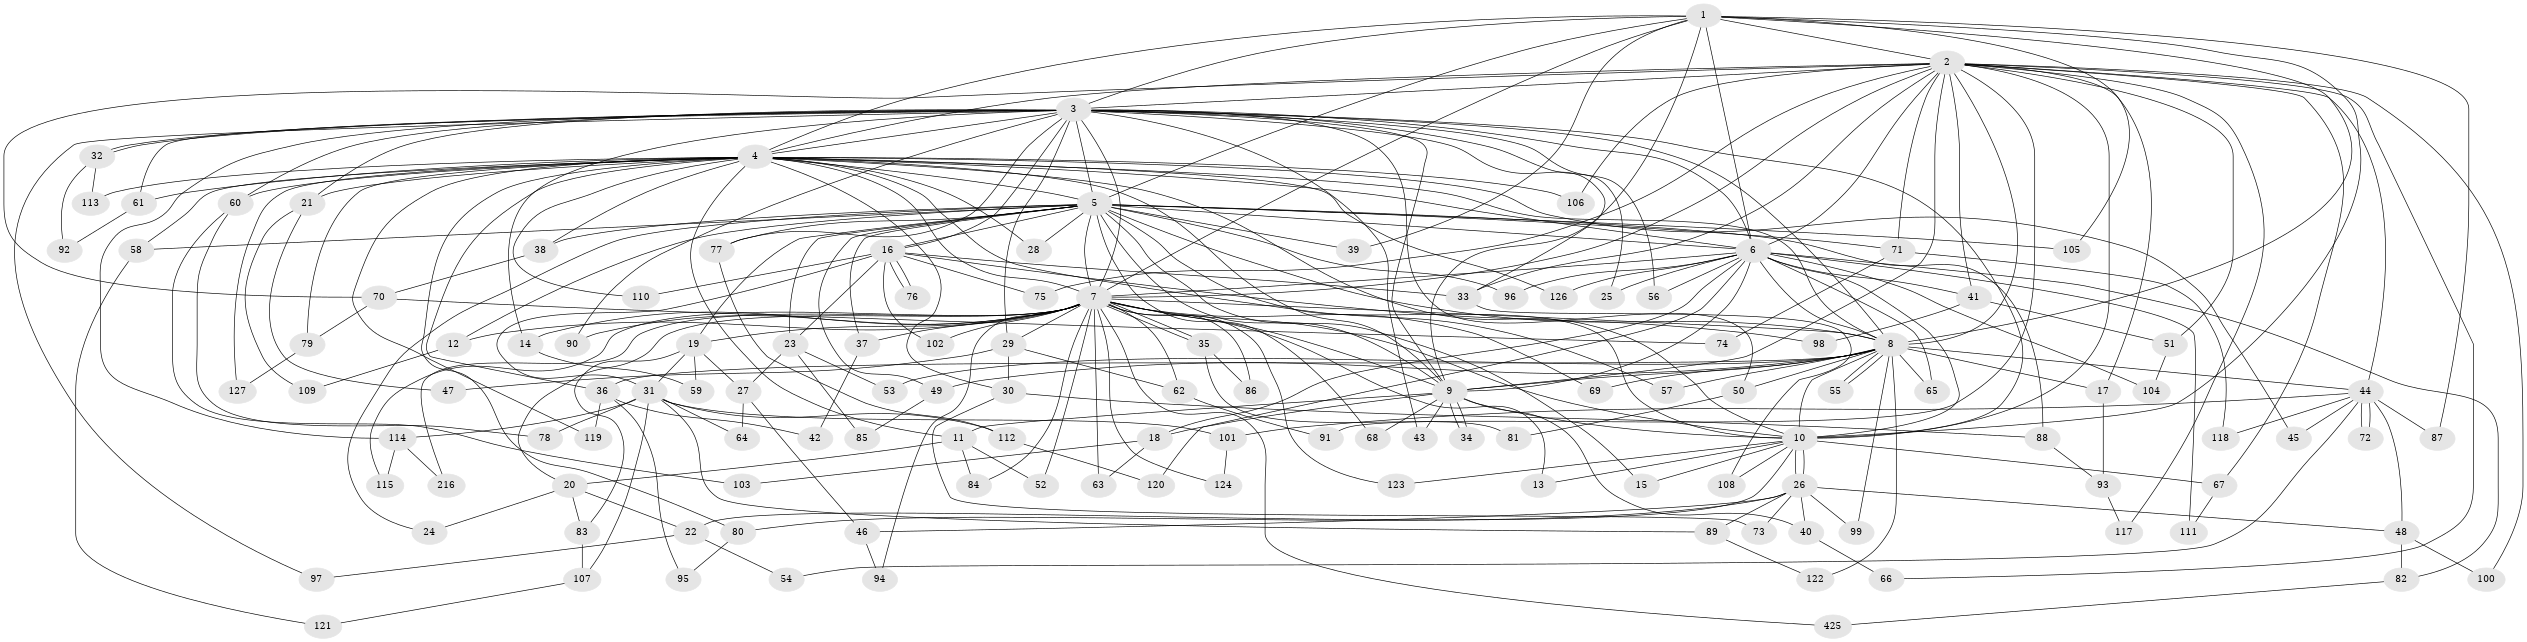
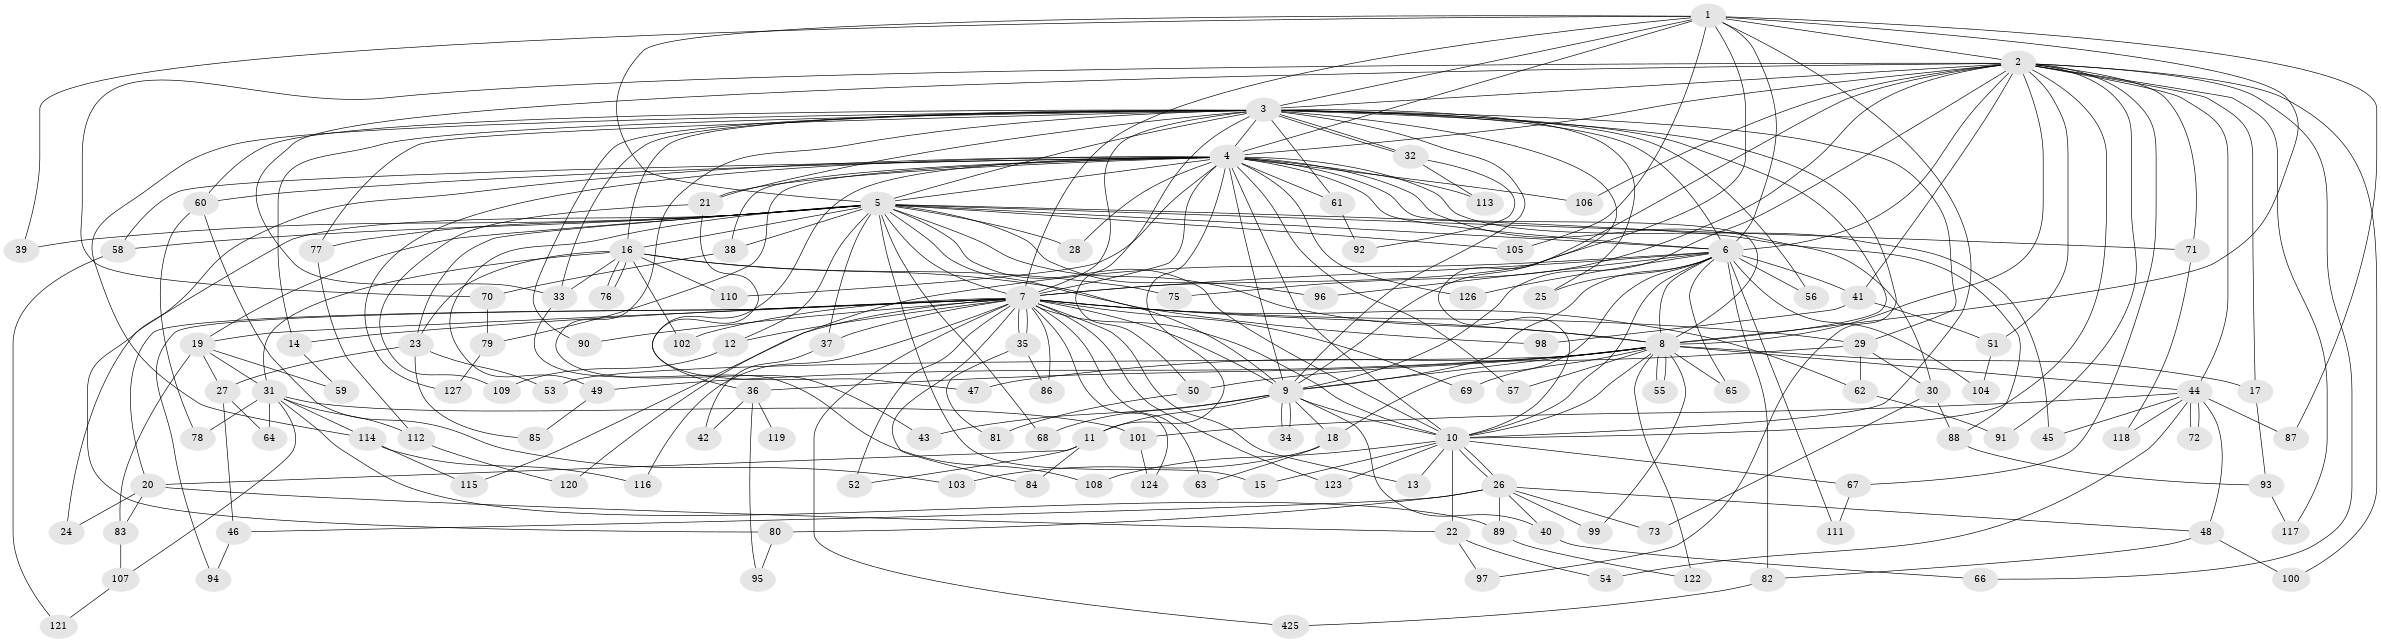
(392, 219) -> none
(1723, 345) -> none
(446, 486) -> (643, 486)
